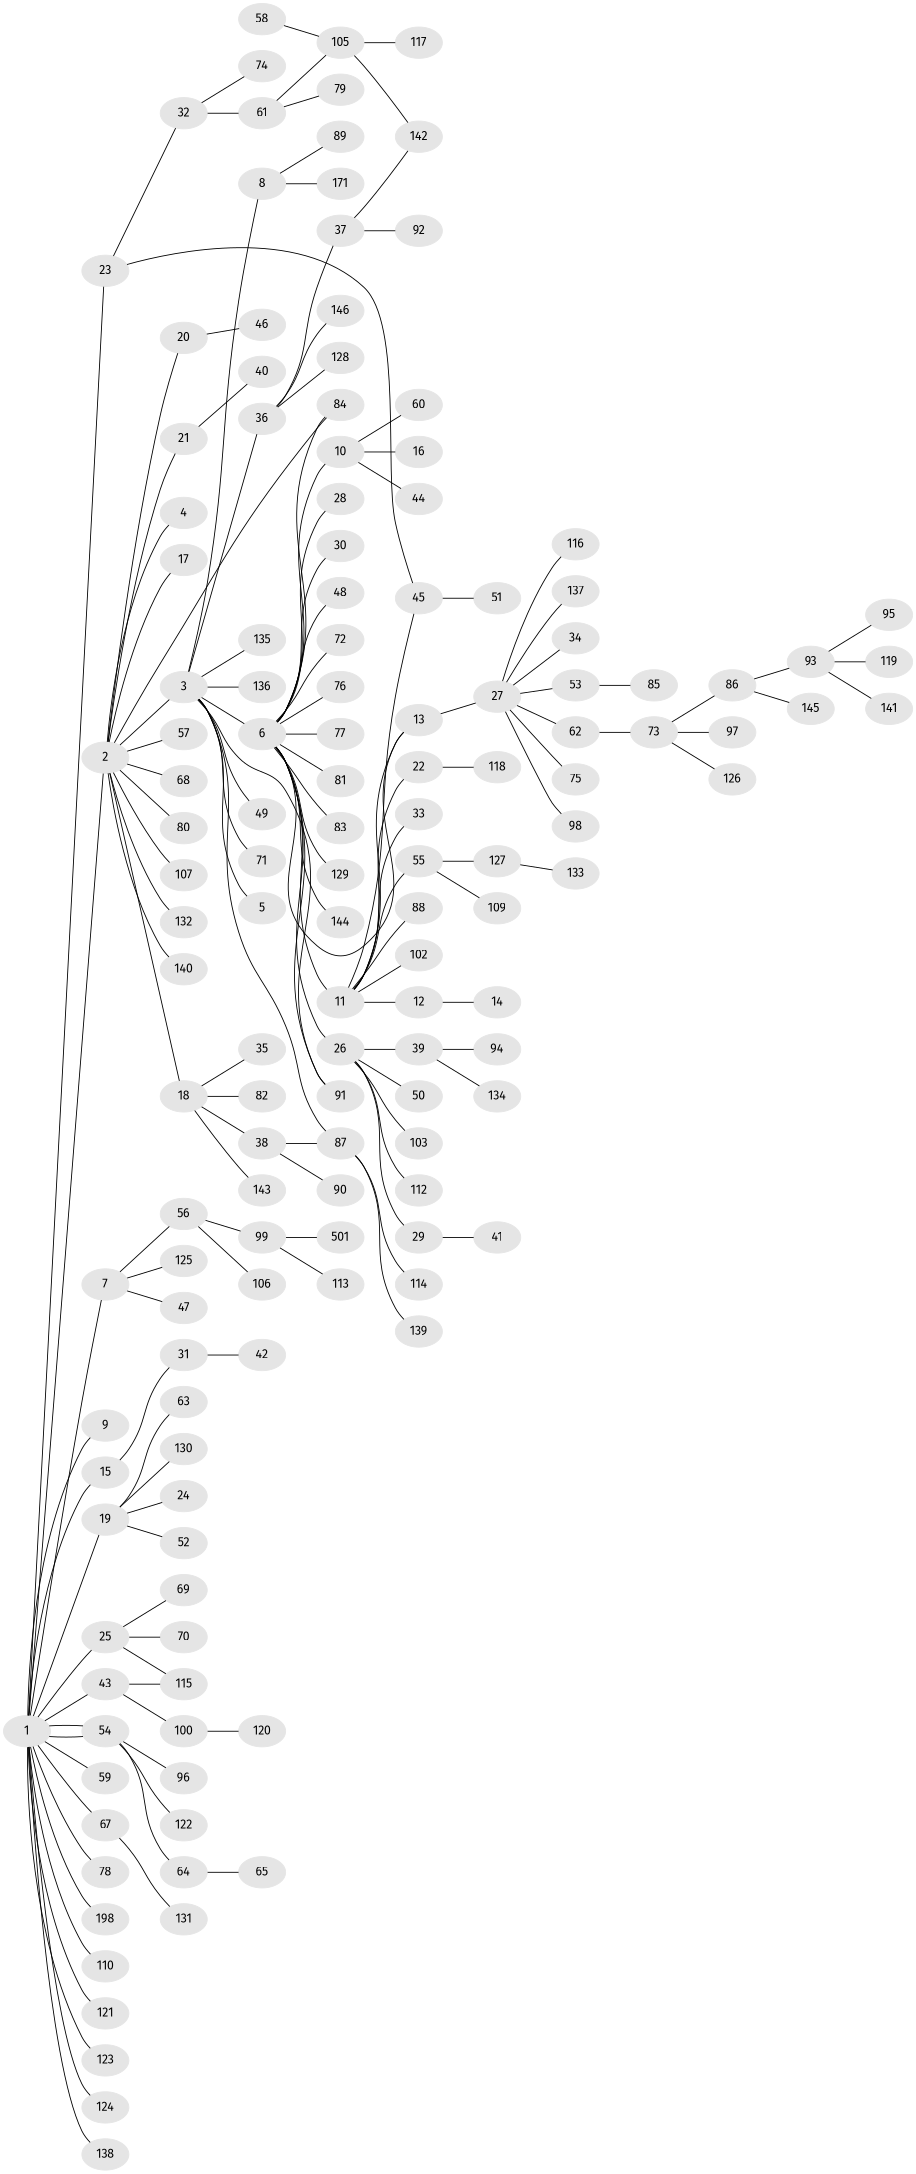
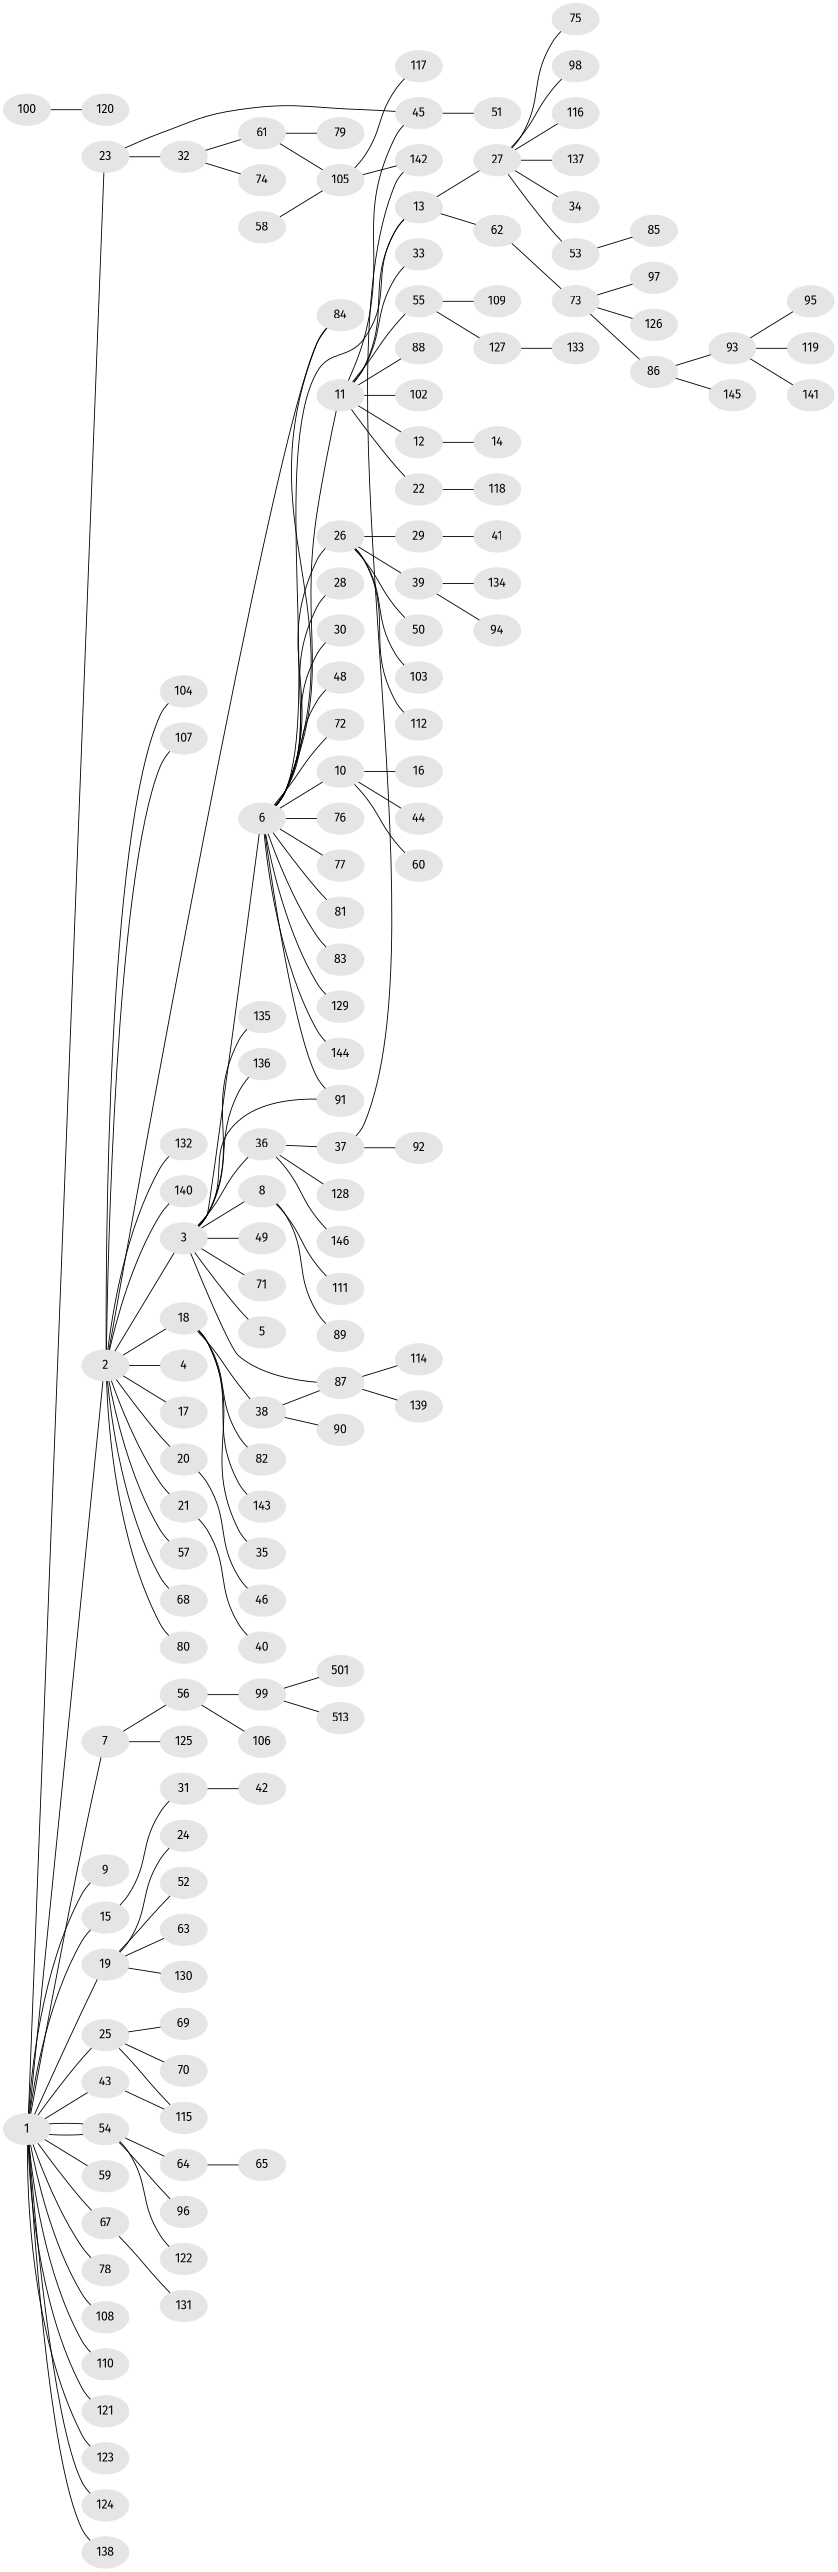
(340, 184) -> (340, 1289)
none -> (184, 691)
(537, 715) -> (458, 219)
(340, 1284) -> (340, 1718)
(184, 1308) -> none
(145, 1708) -> none
(105, 1919) -> (105, 2317)
